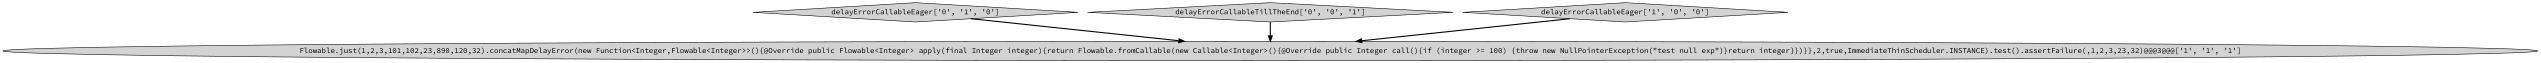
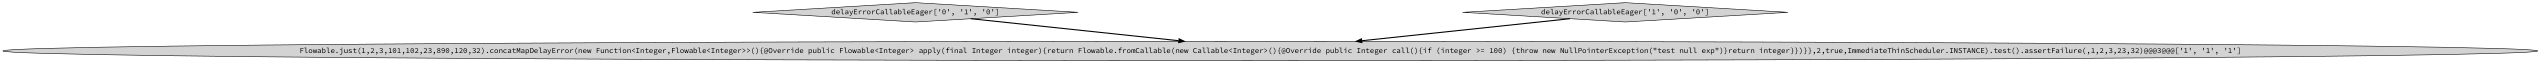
(1270, 12) -> none
